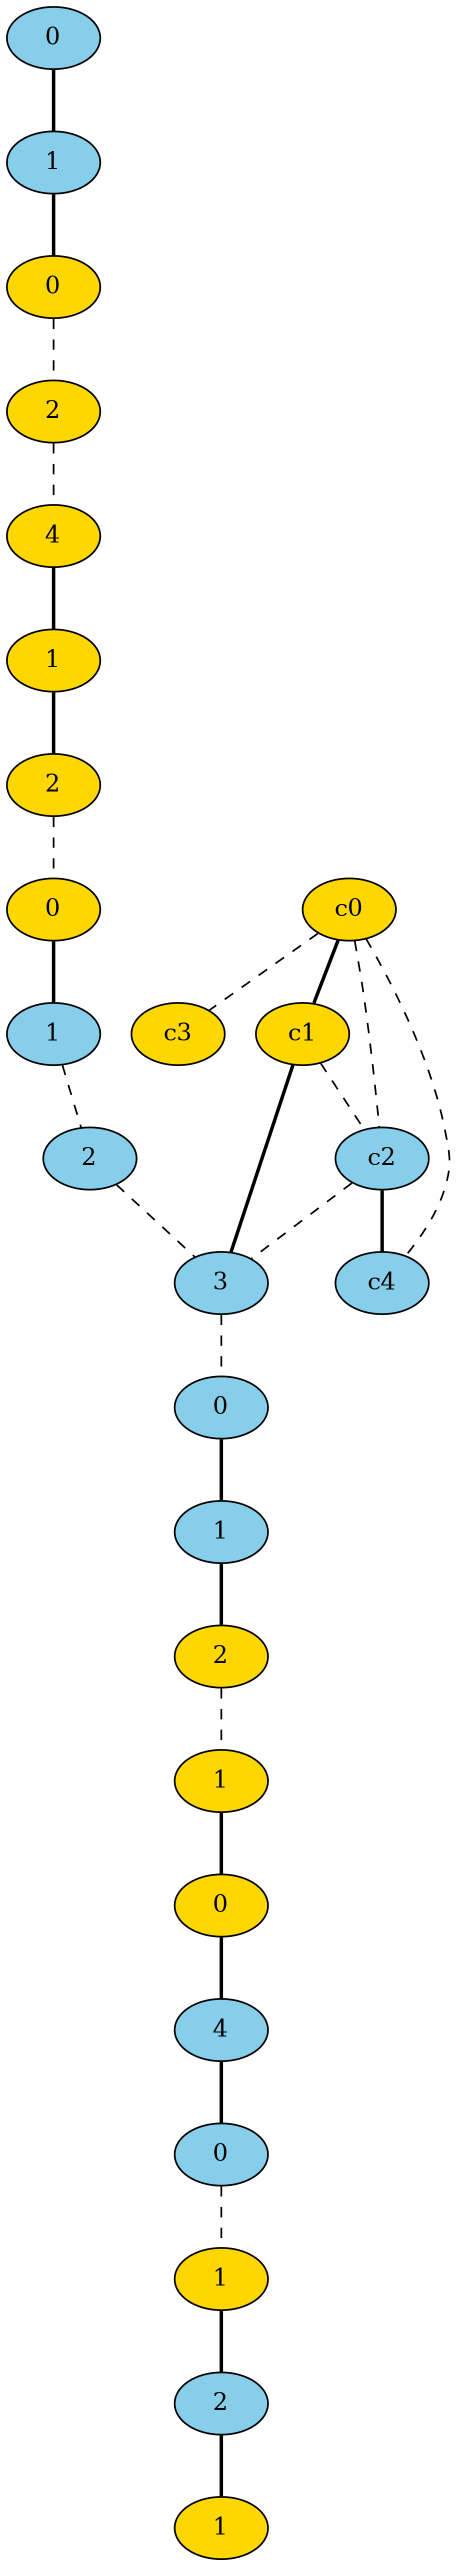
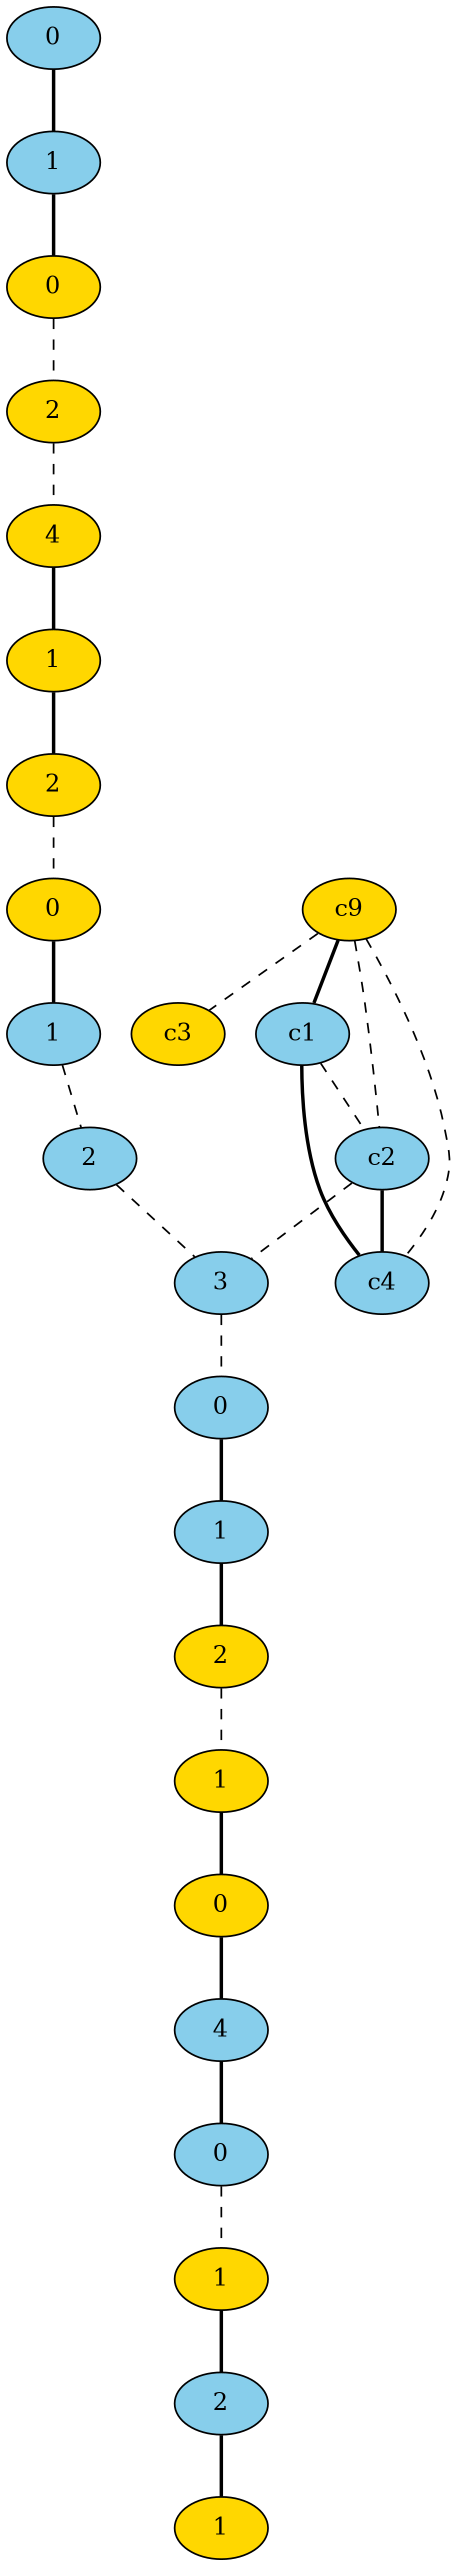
(349, 910) -> (349, 910)
(303, 1034) -> (303, 1034)
(262, 1159) -> (313, 1166)
